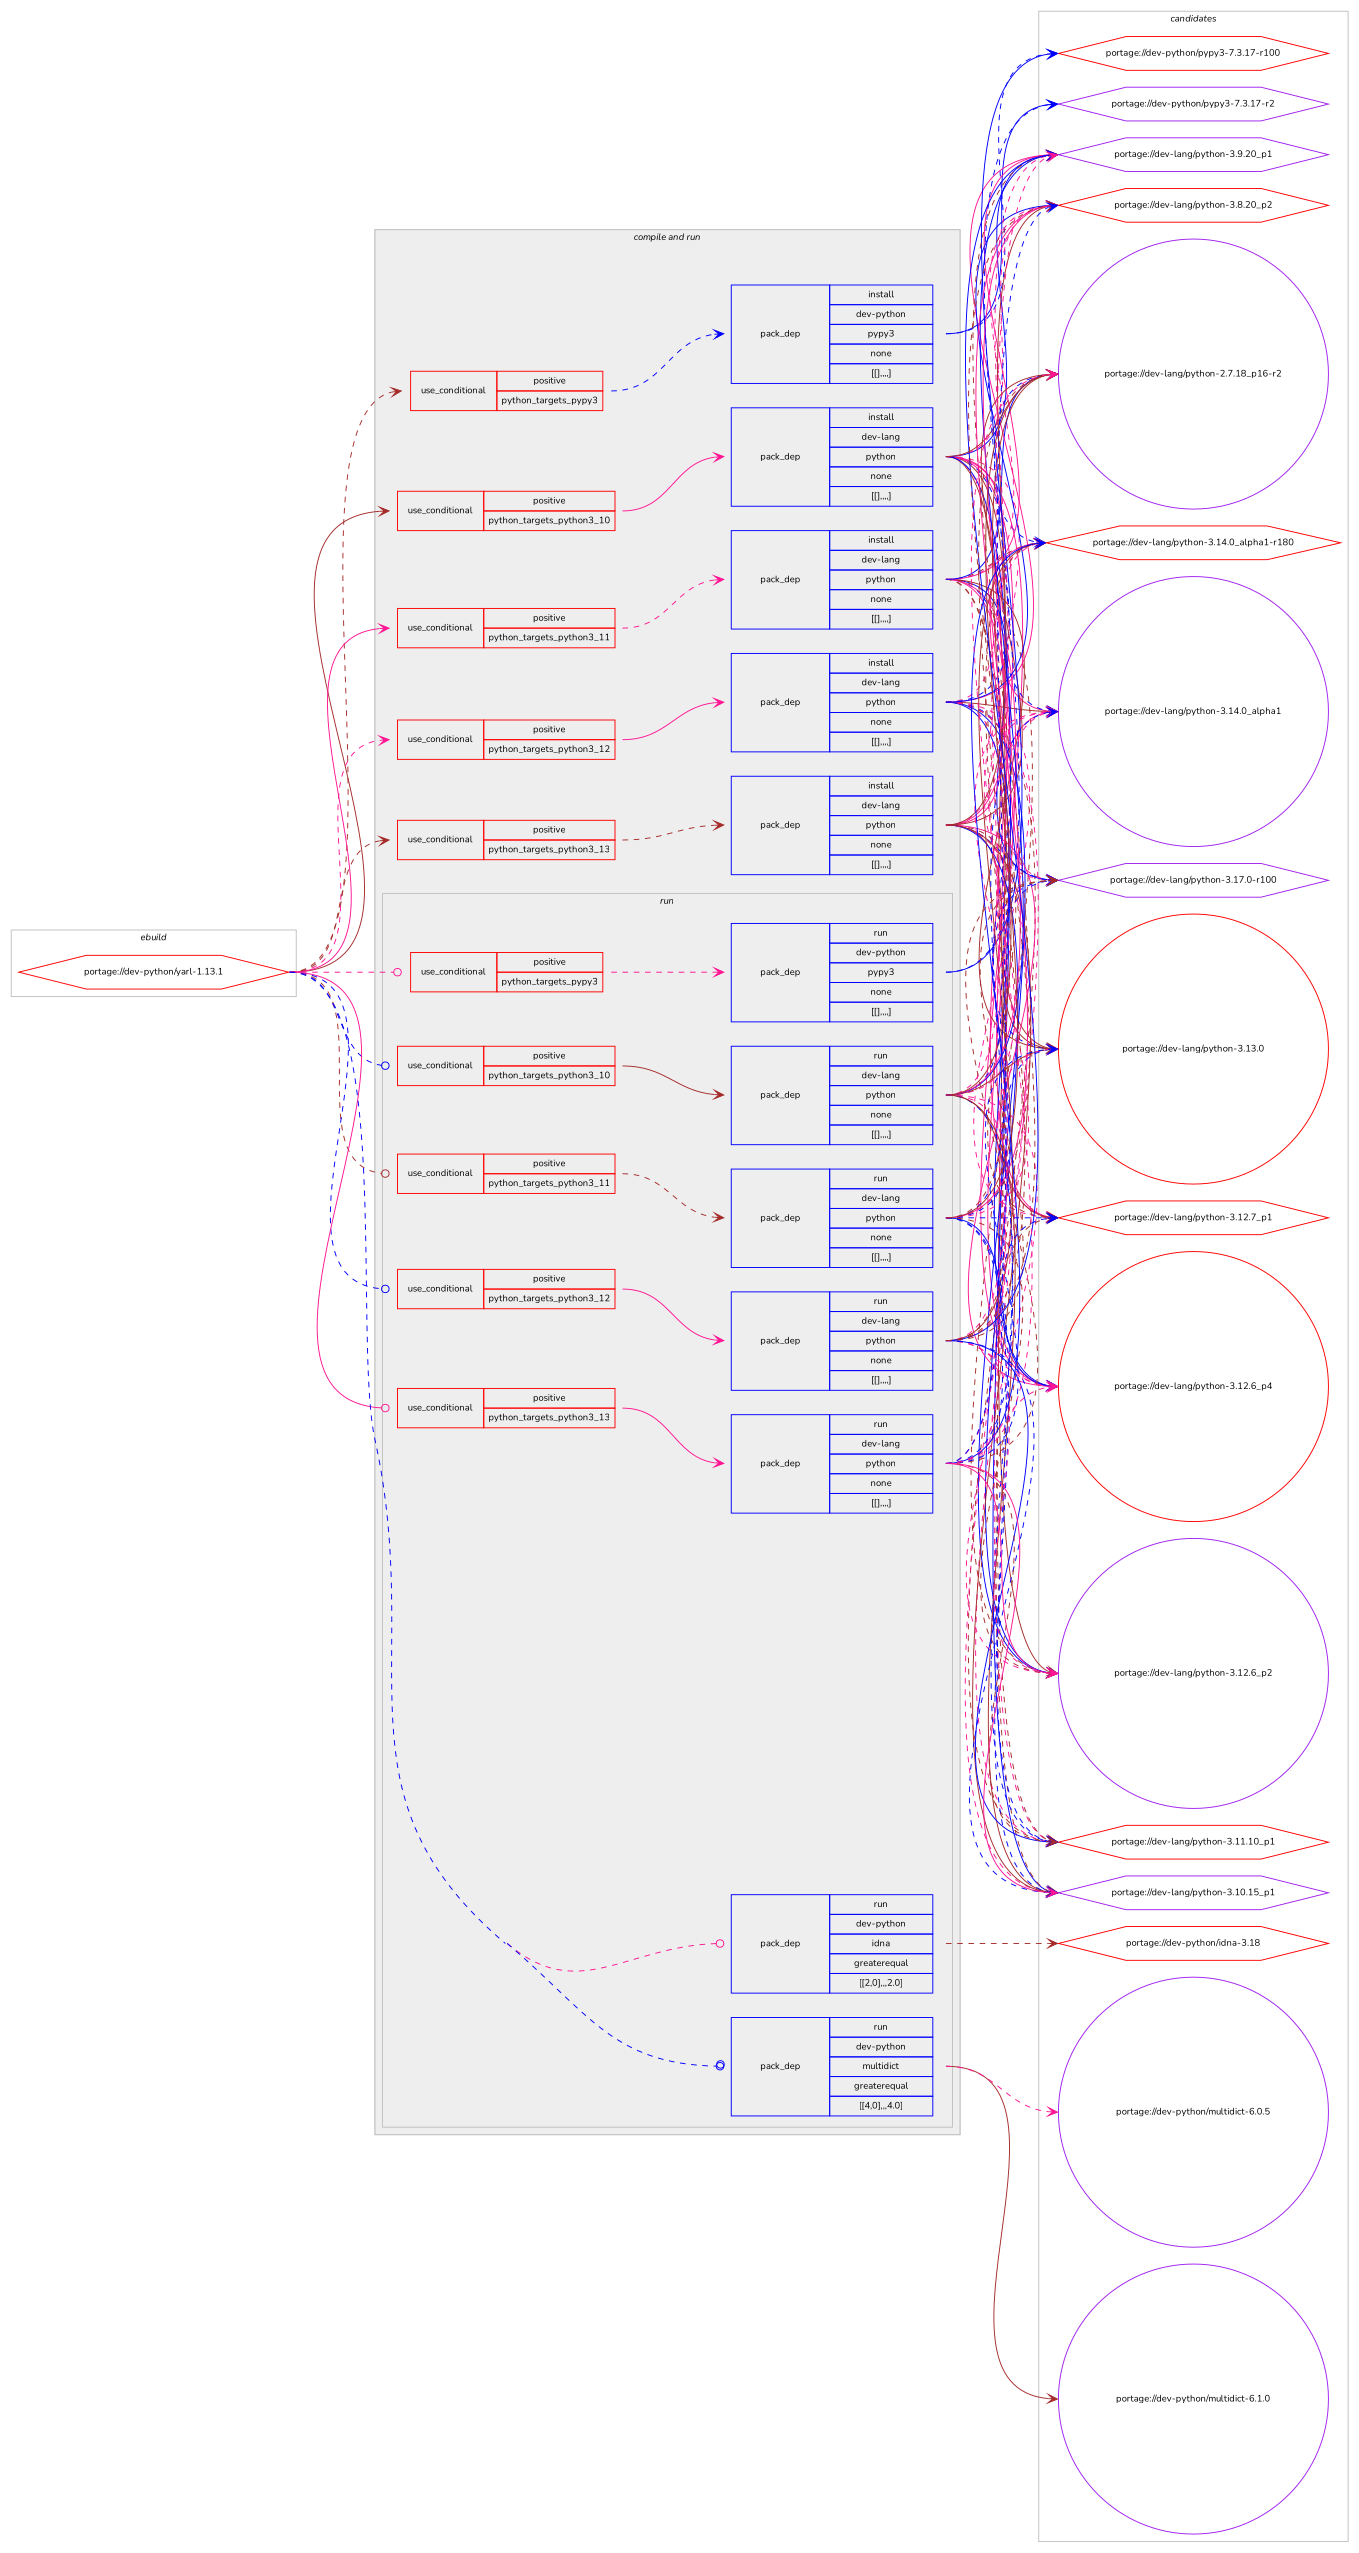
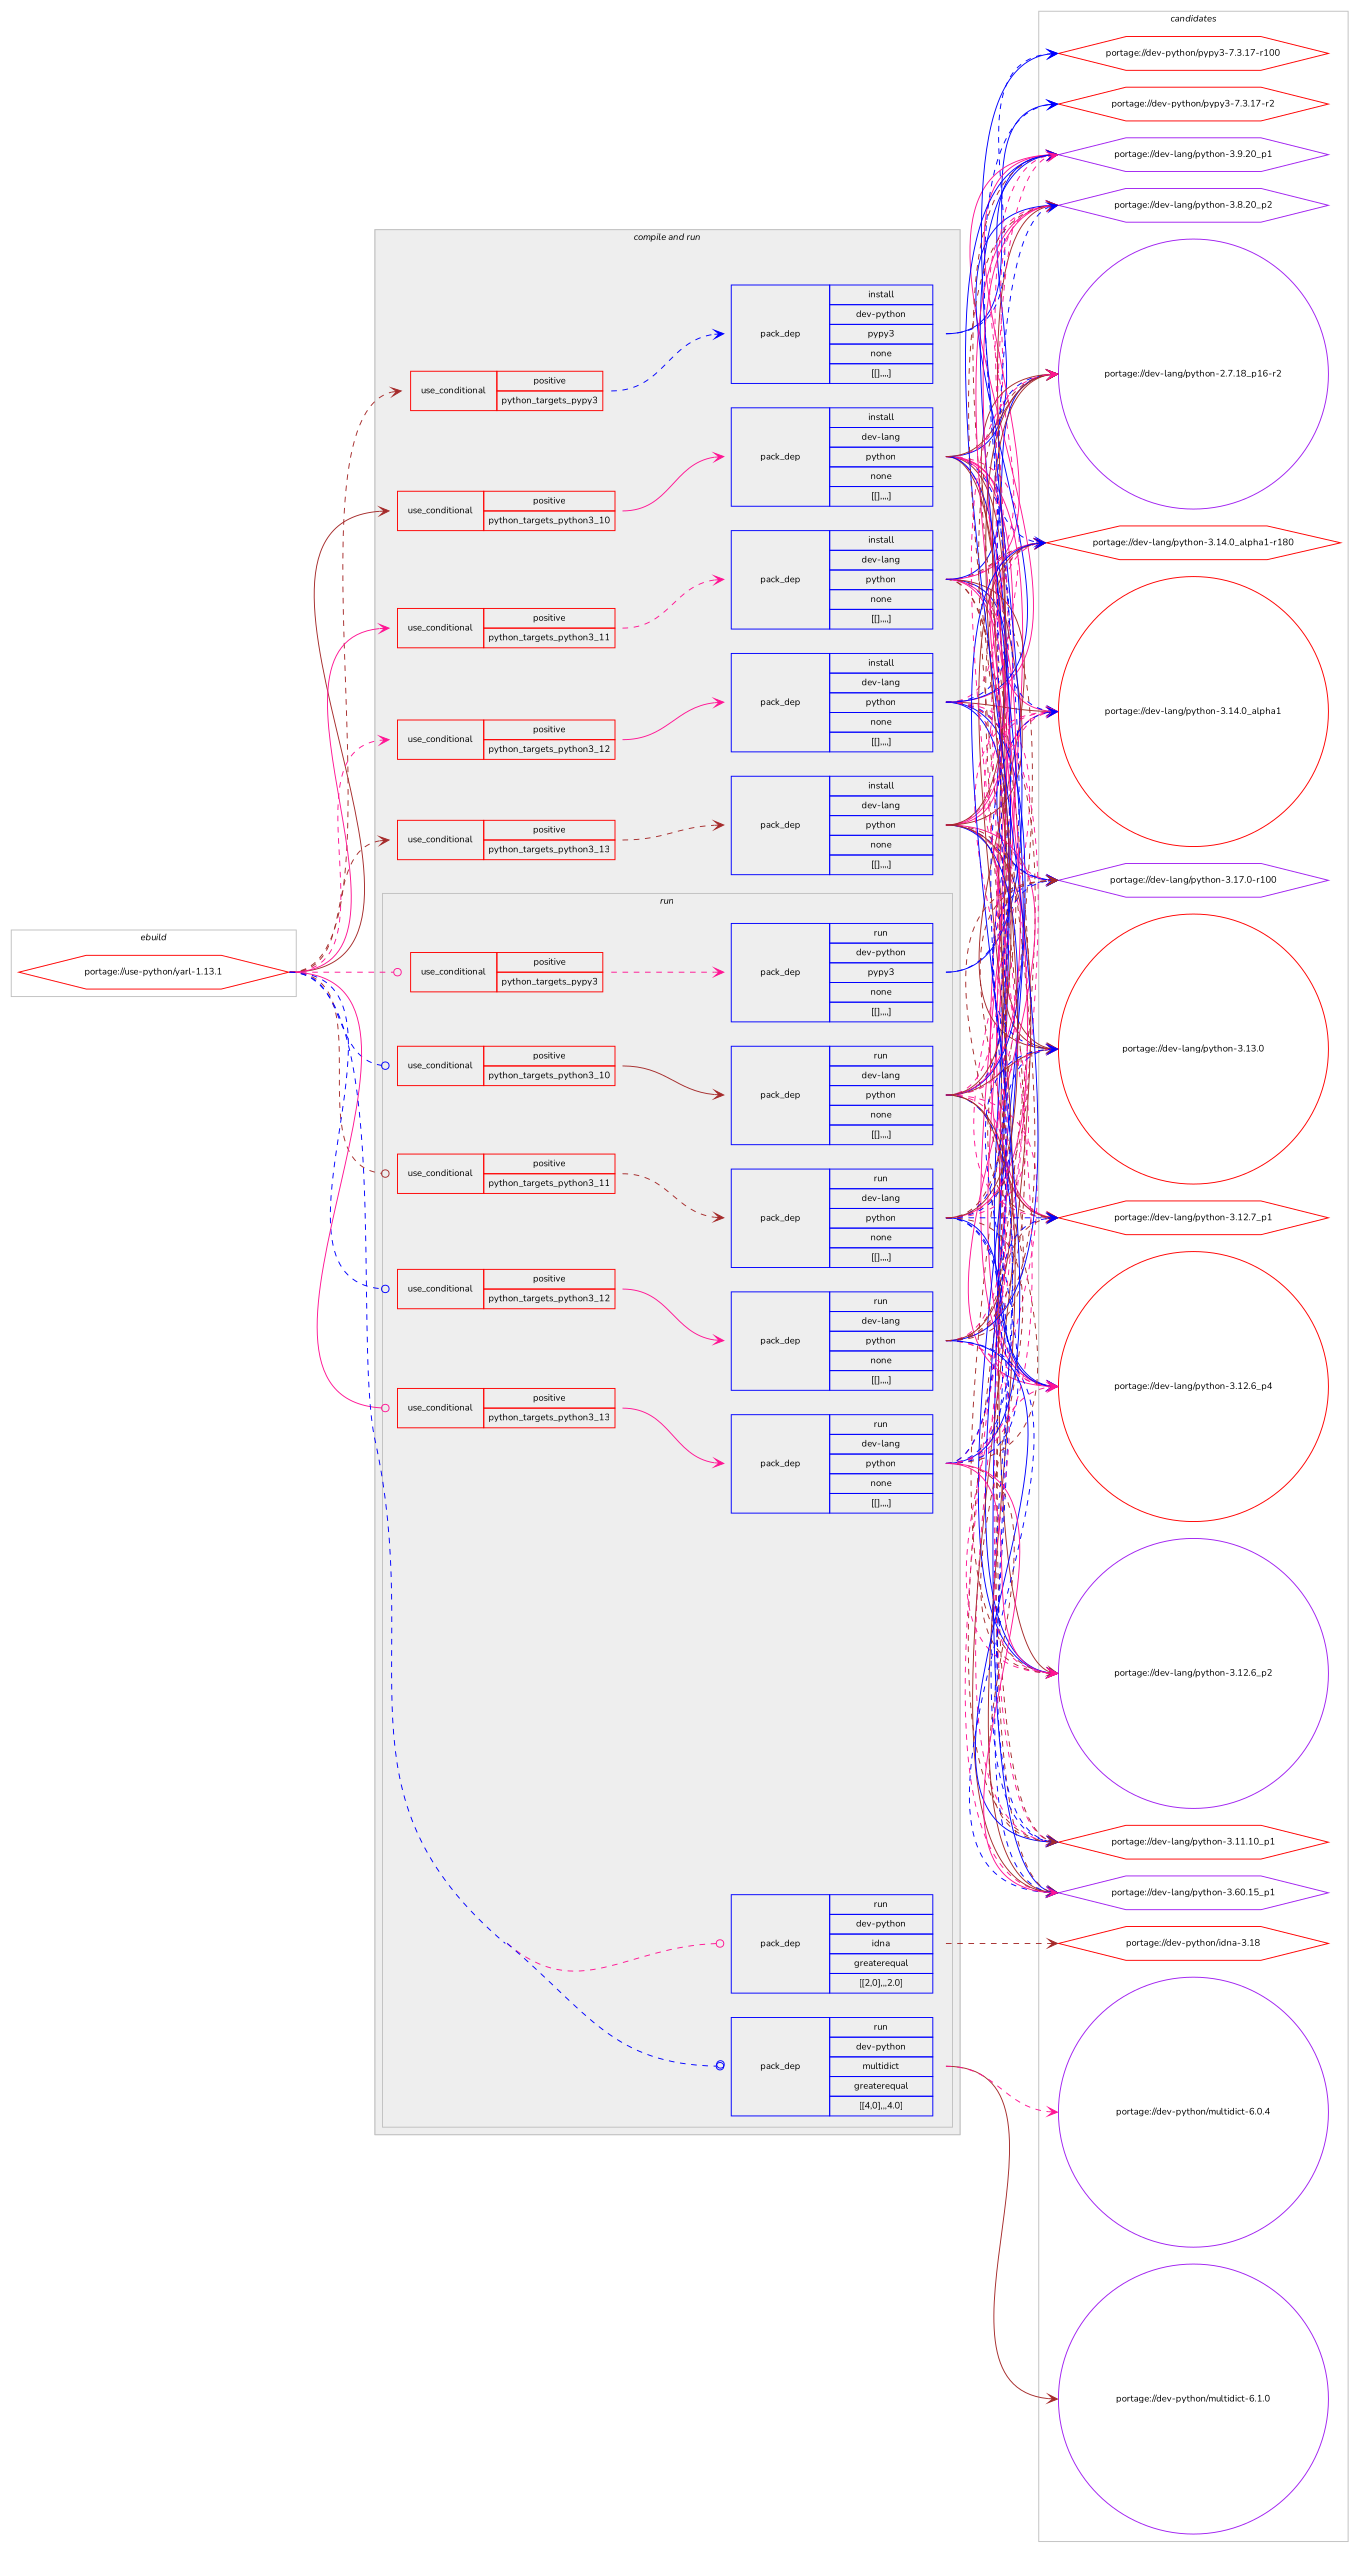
(1193, 104) -> (1193, 104)
(1193, 205) -> (1193, 205)
(1193, 712) -> (1193, 712)
(154, 972) -> (154, 972)
(1193, 1893) -> (1193, 1893)
(1193, 2112) -> (1193, 2112)
